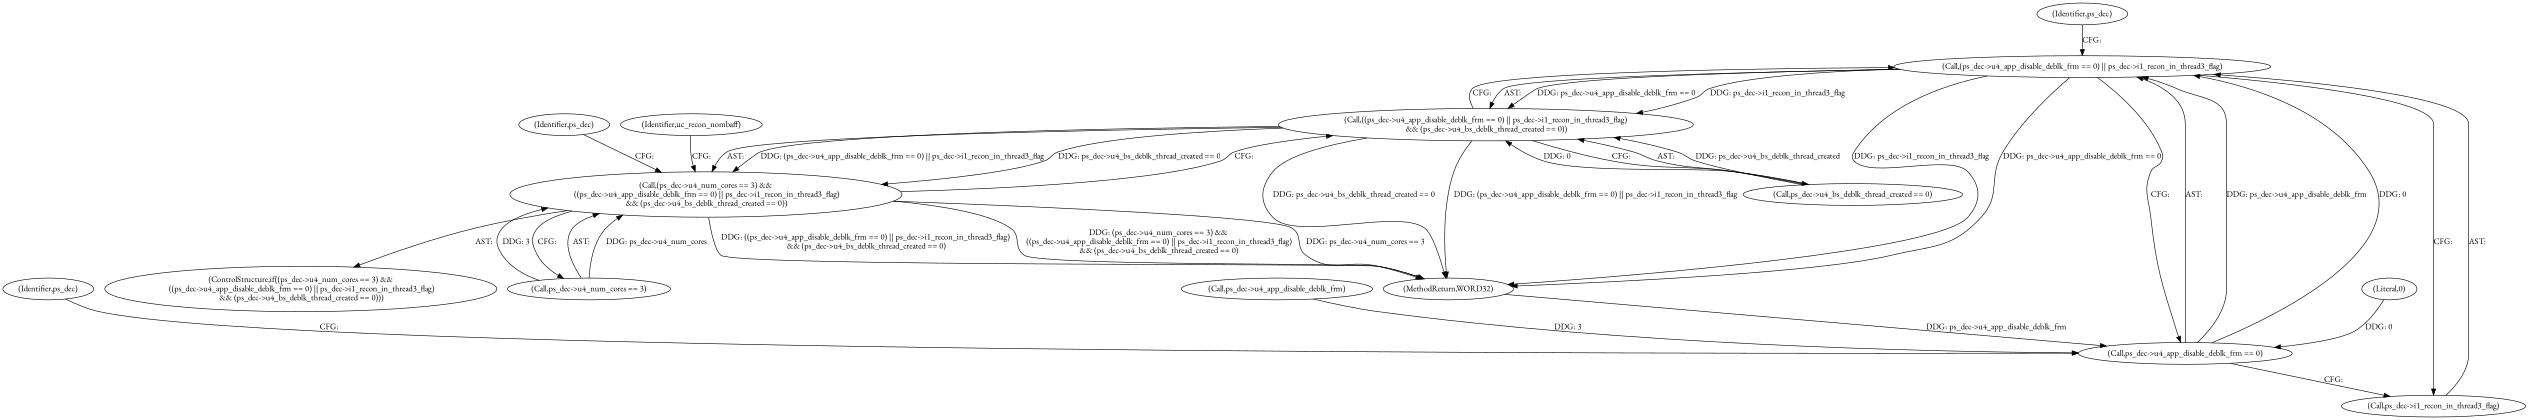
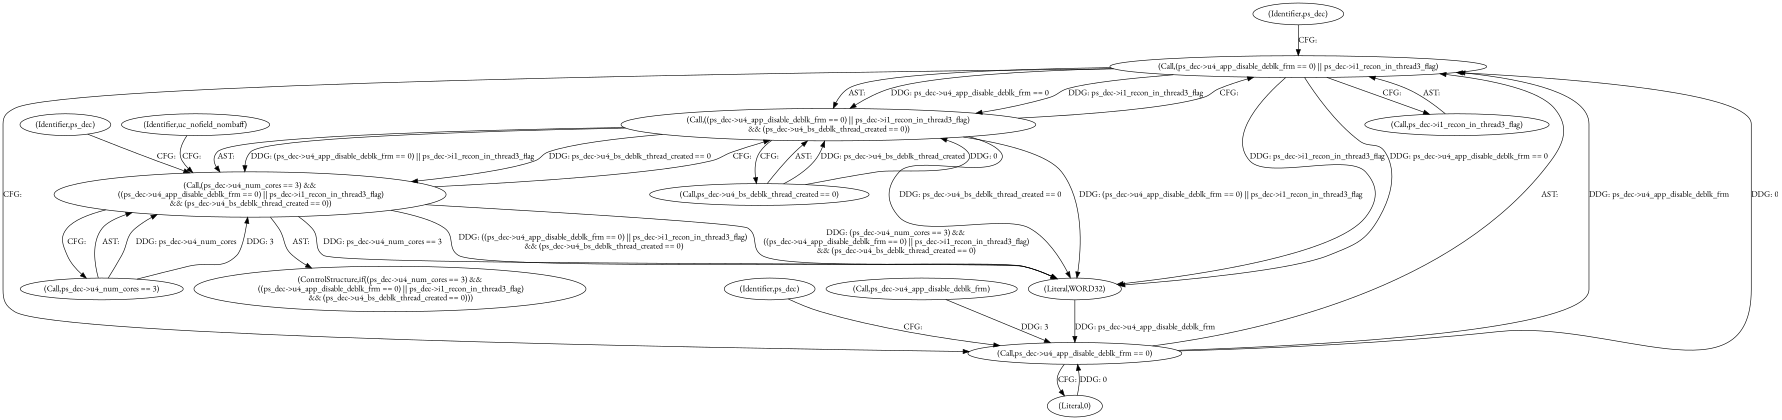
(691, 125) -> (196, 125)
(1448, 289) -> (1075, 289)
(2307, 379) -> (1057, 377)
